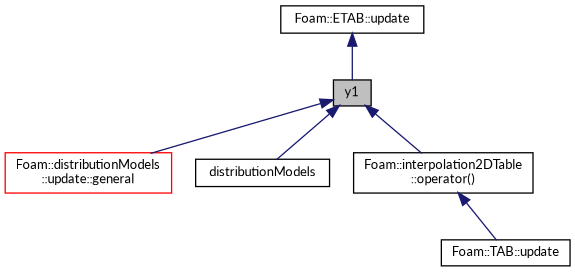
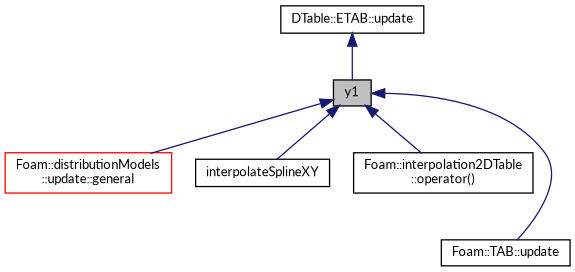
(352, 19) -> (352, 19)
(263, 173) -> (263, 173)
(482, 222) -> (516, 127)
